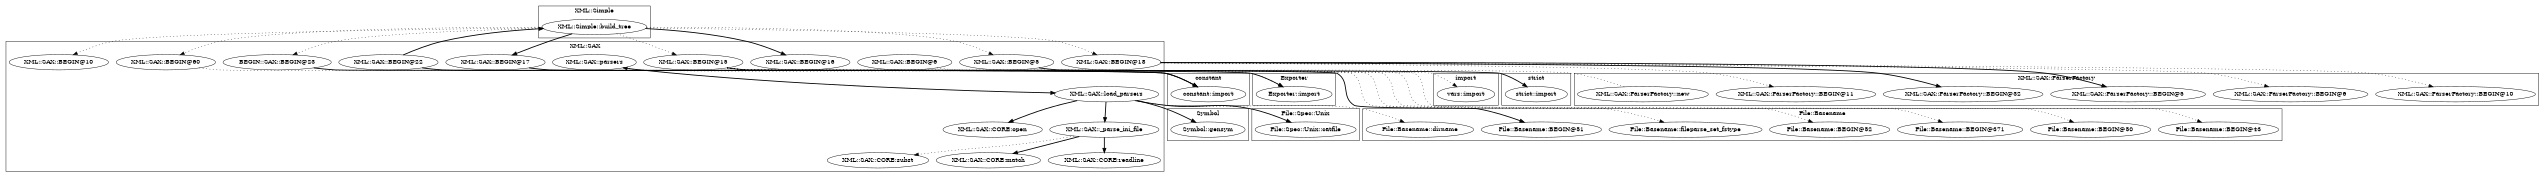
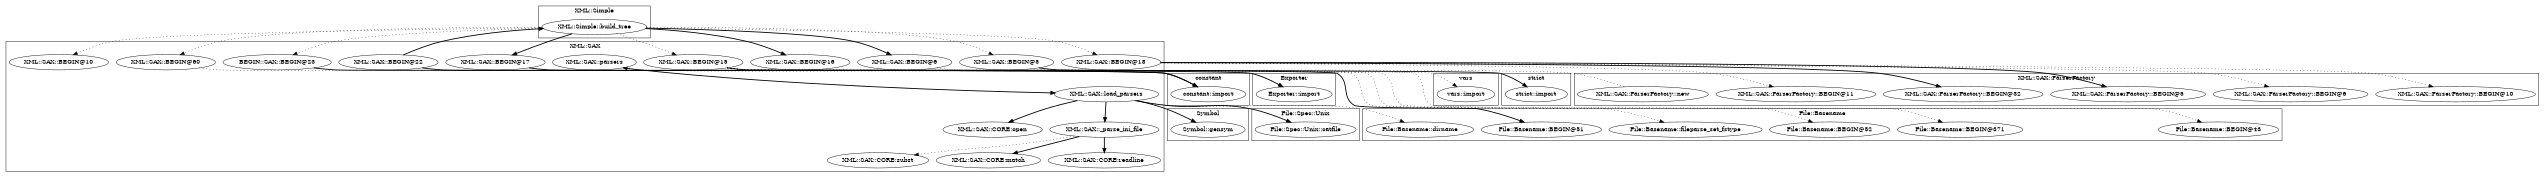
none -> (768, 33)
(1466, 78) -> (1466, 78)
(2091, 130) -> none
